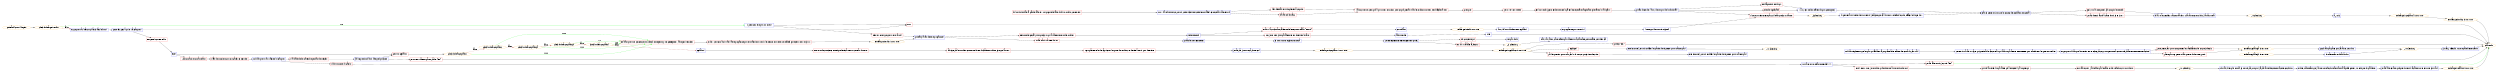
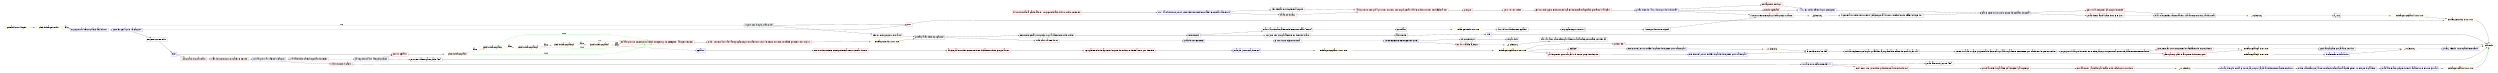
(759, 25) -> (759, 25)
(1703, 25) -> (1677, 21)
none -> (1817, 52)
(2185, 55) -> (2185, 55)
